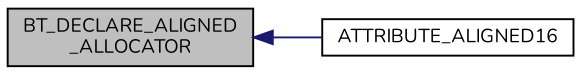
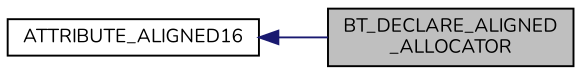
(298, 37) -> (303, 37)
